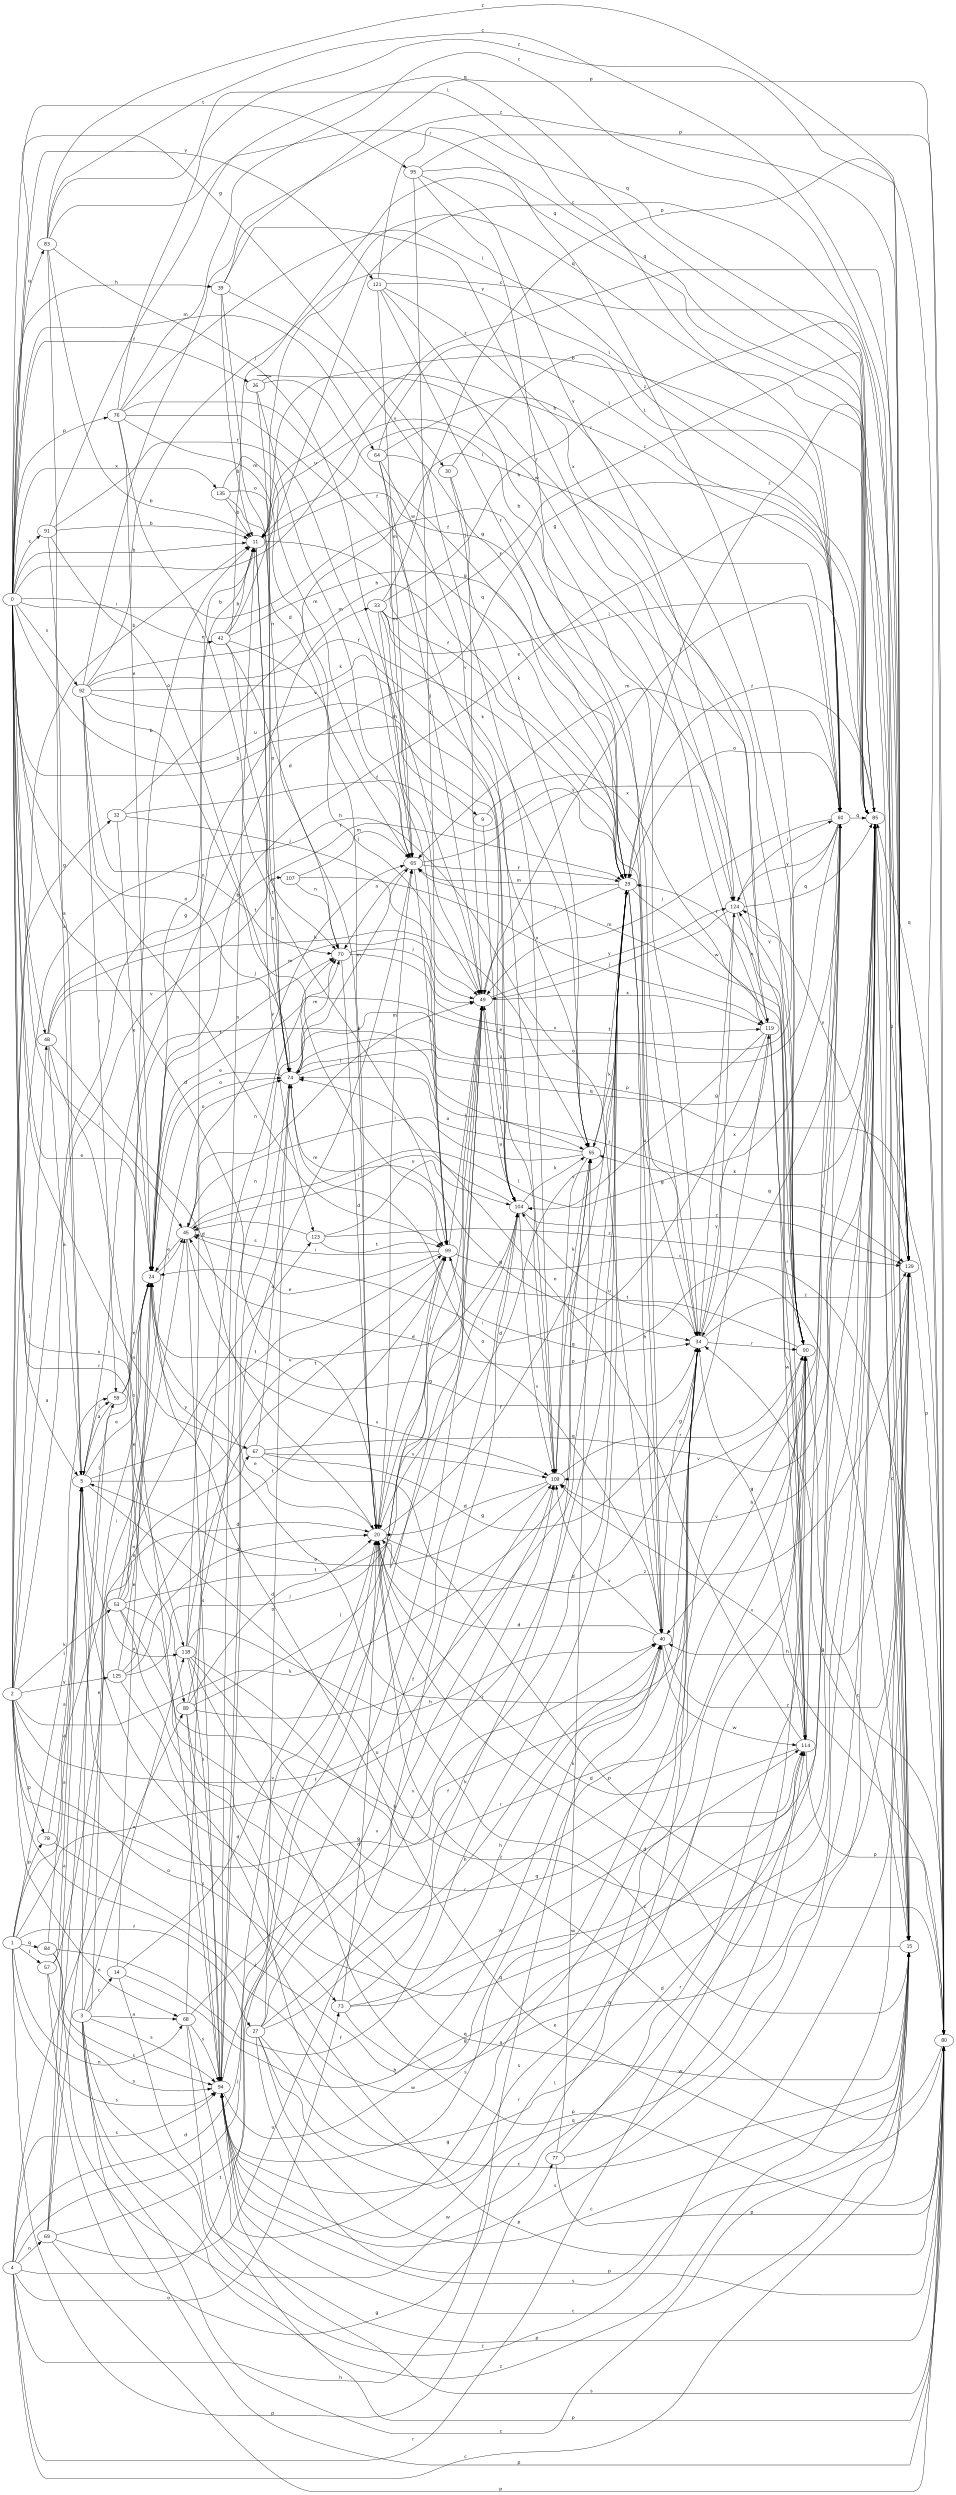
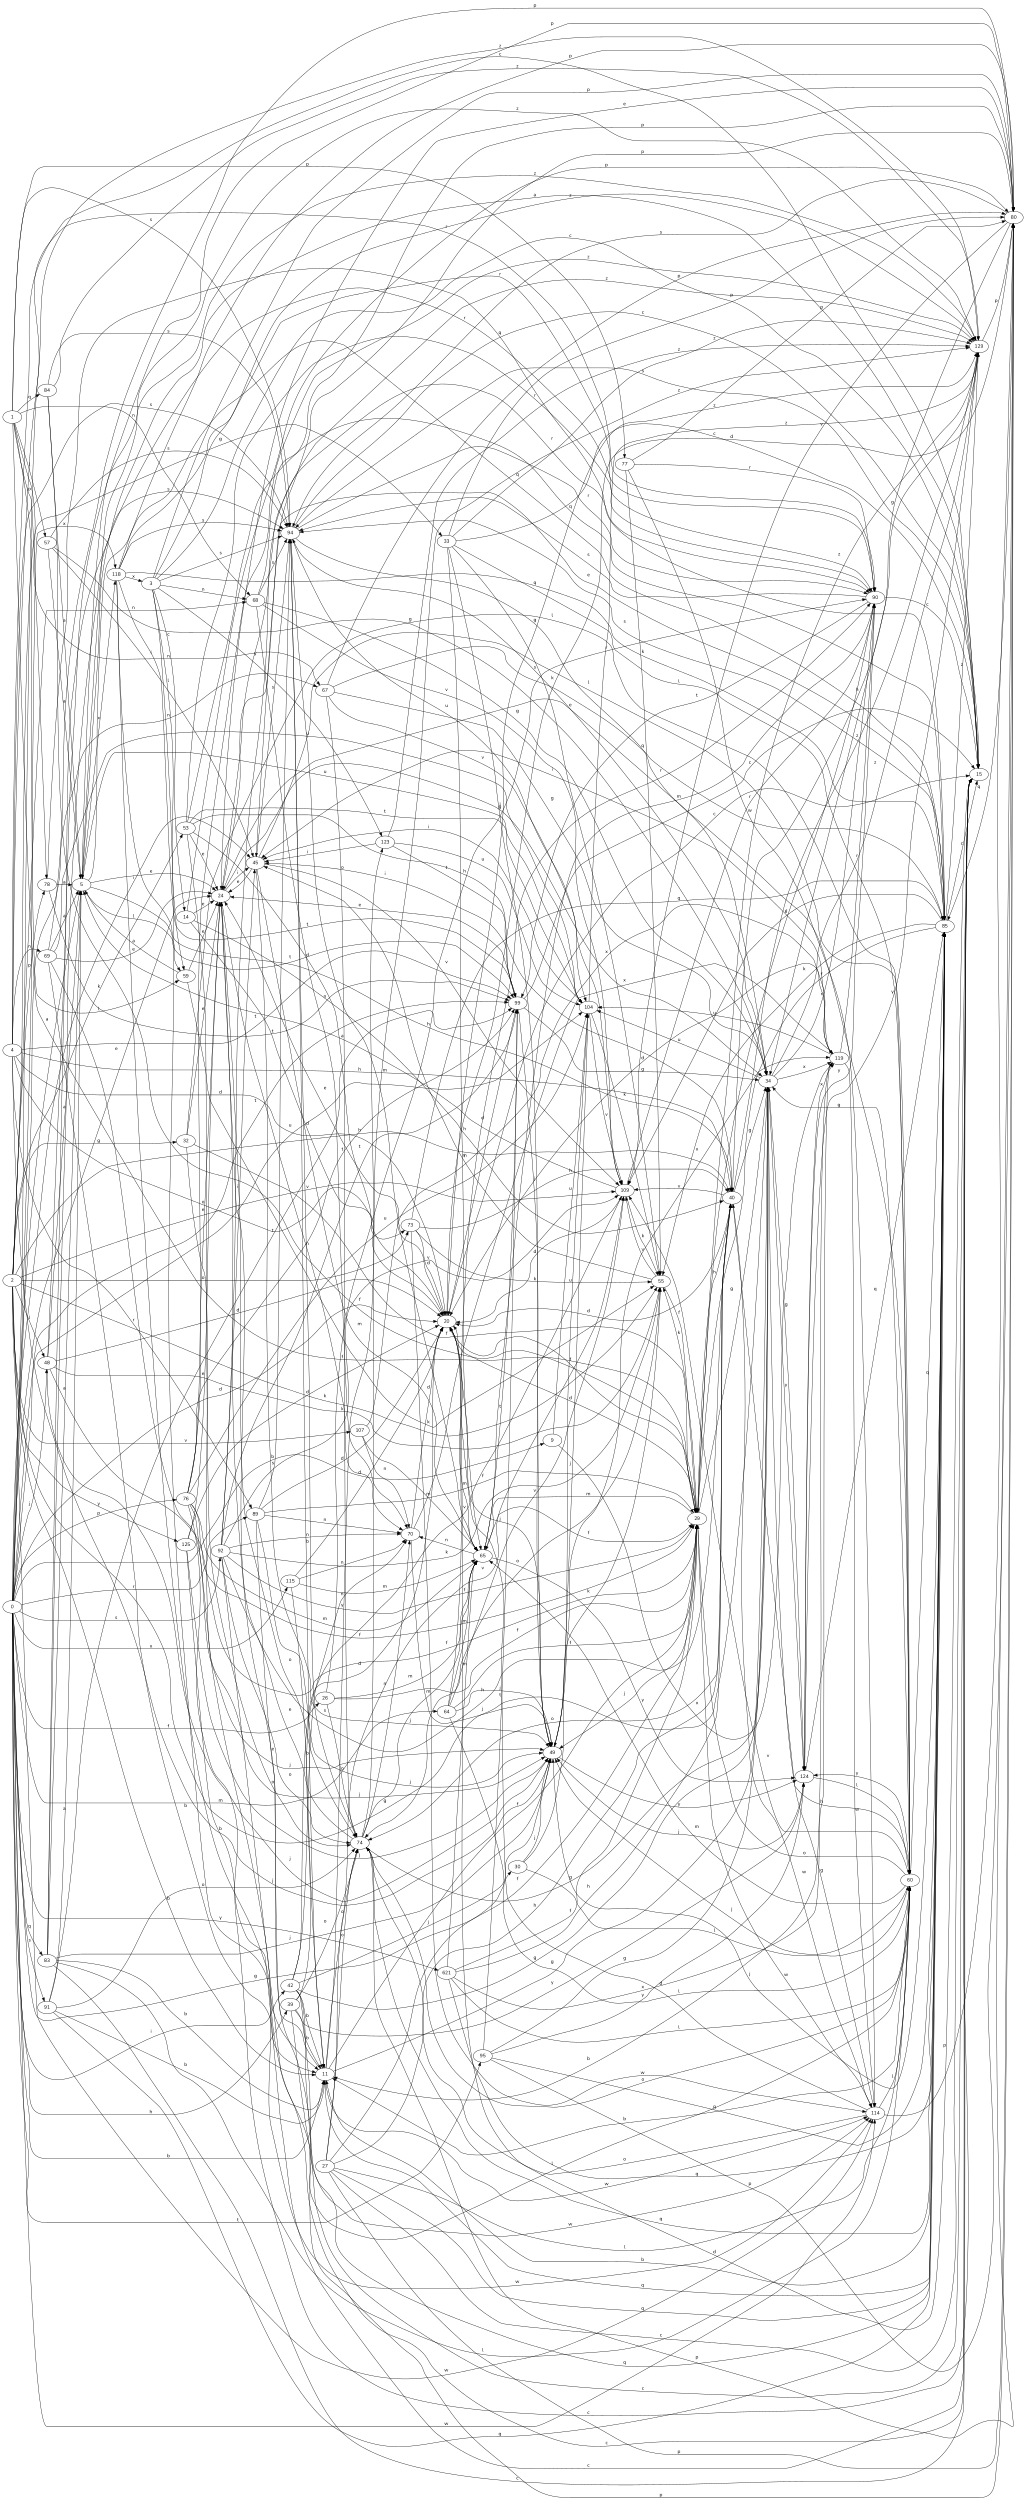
(377, 285) -> (447, 1973)
(221, 494) -> (290, 1581)
(316, 1002) -> (385, 1684)
(99, 1043) -> (238, 1242)
(281, 1468) -> (259, 1035)
(133, 1836) -> (132, 579)
(155, 1931) -> none
